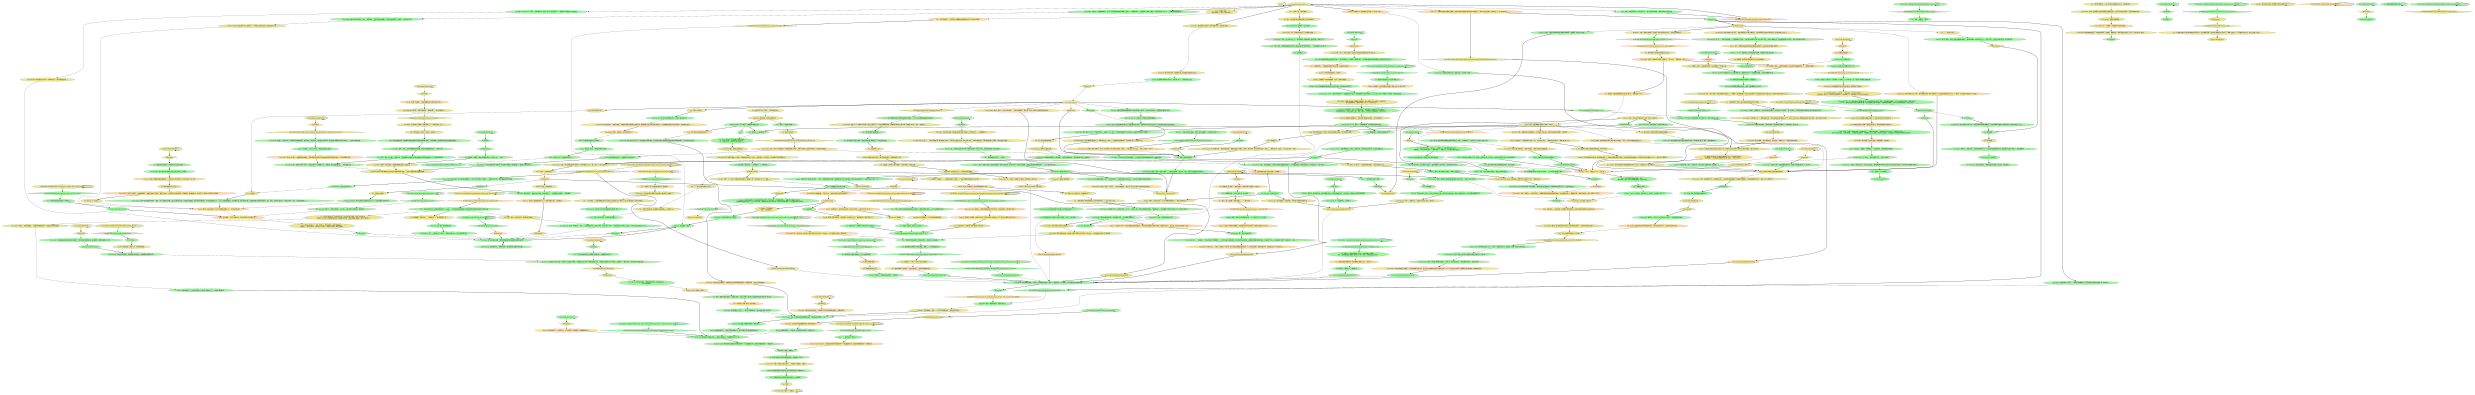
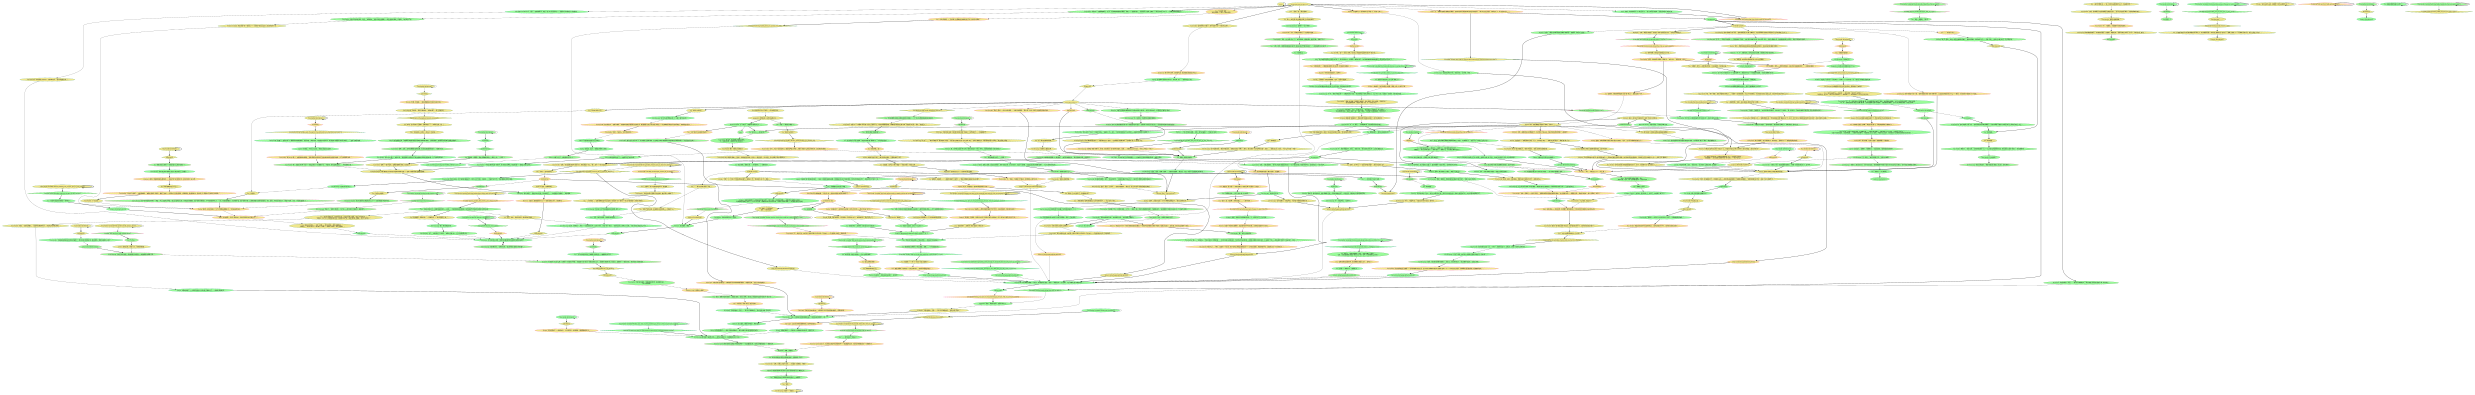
(604, 237) -> (689, 221)
